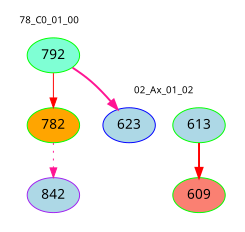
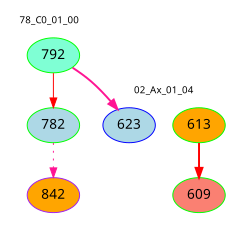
(164, 91) -> (164, 91)
(53, 125) -> (53, 125)
(199, 125) -> (199, 125)
(53, 195) -> (53, 195)
